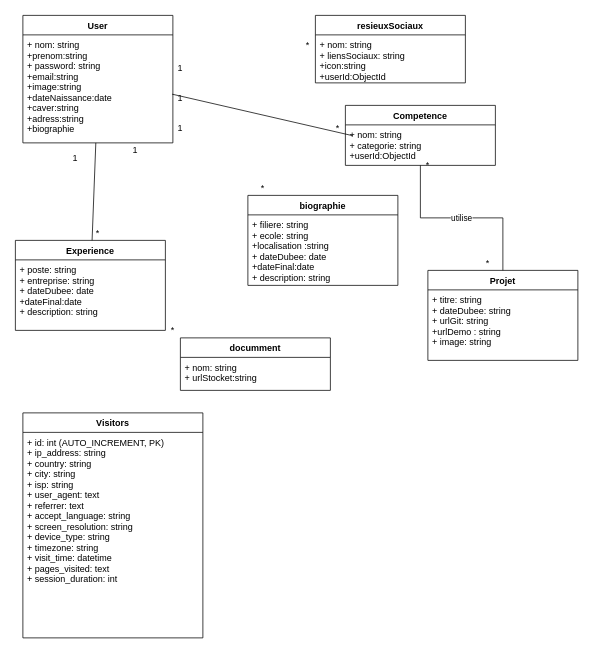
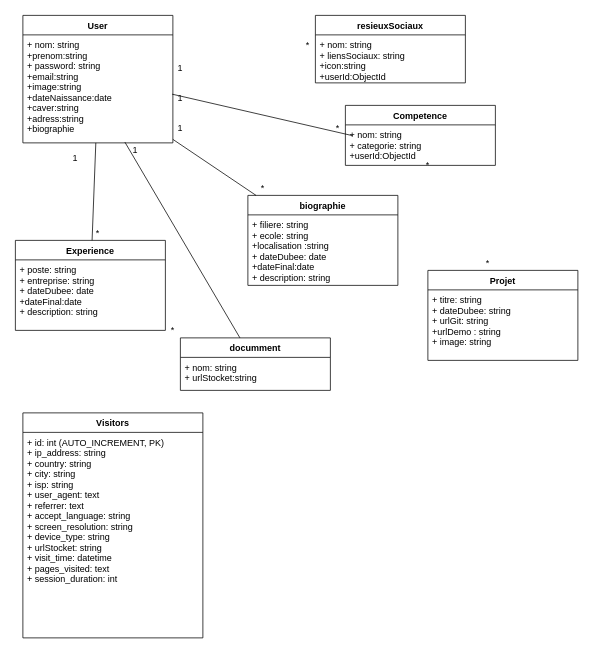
none -> (214, 167)
(463, 218) -> none
none -> (183, 241)
(93, 443) -> (93, 443)
